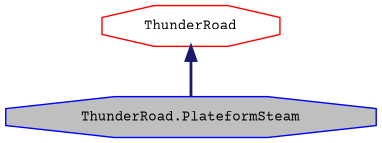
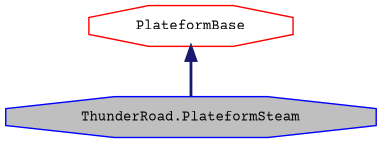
(191, 26) -> (191, 26)
